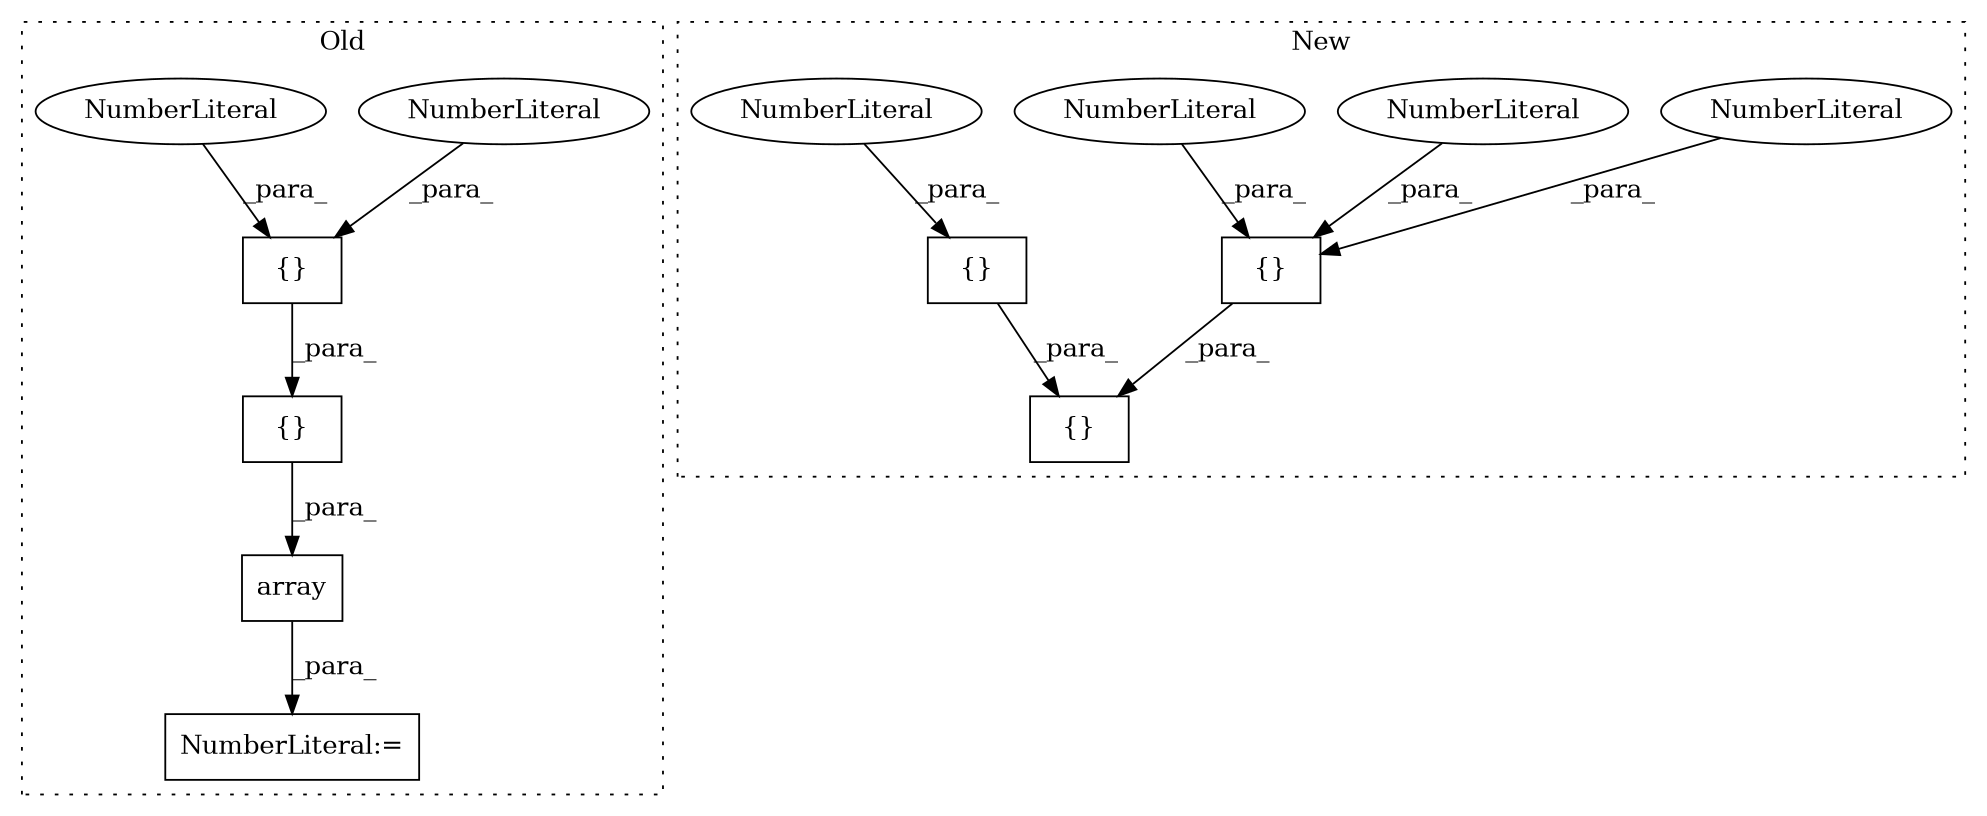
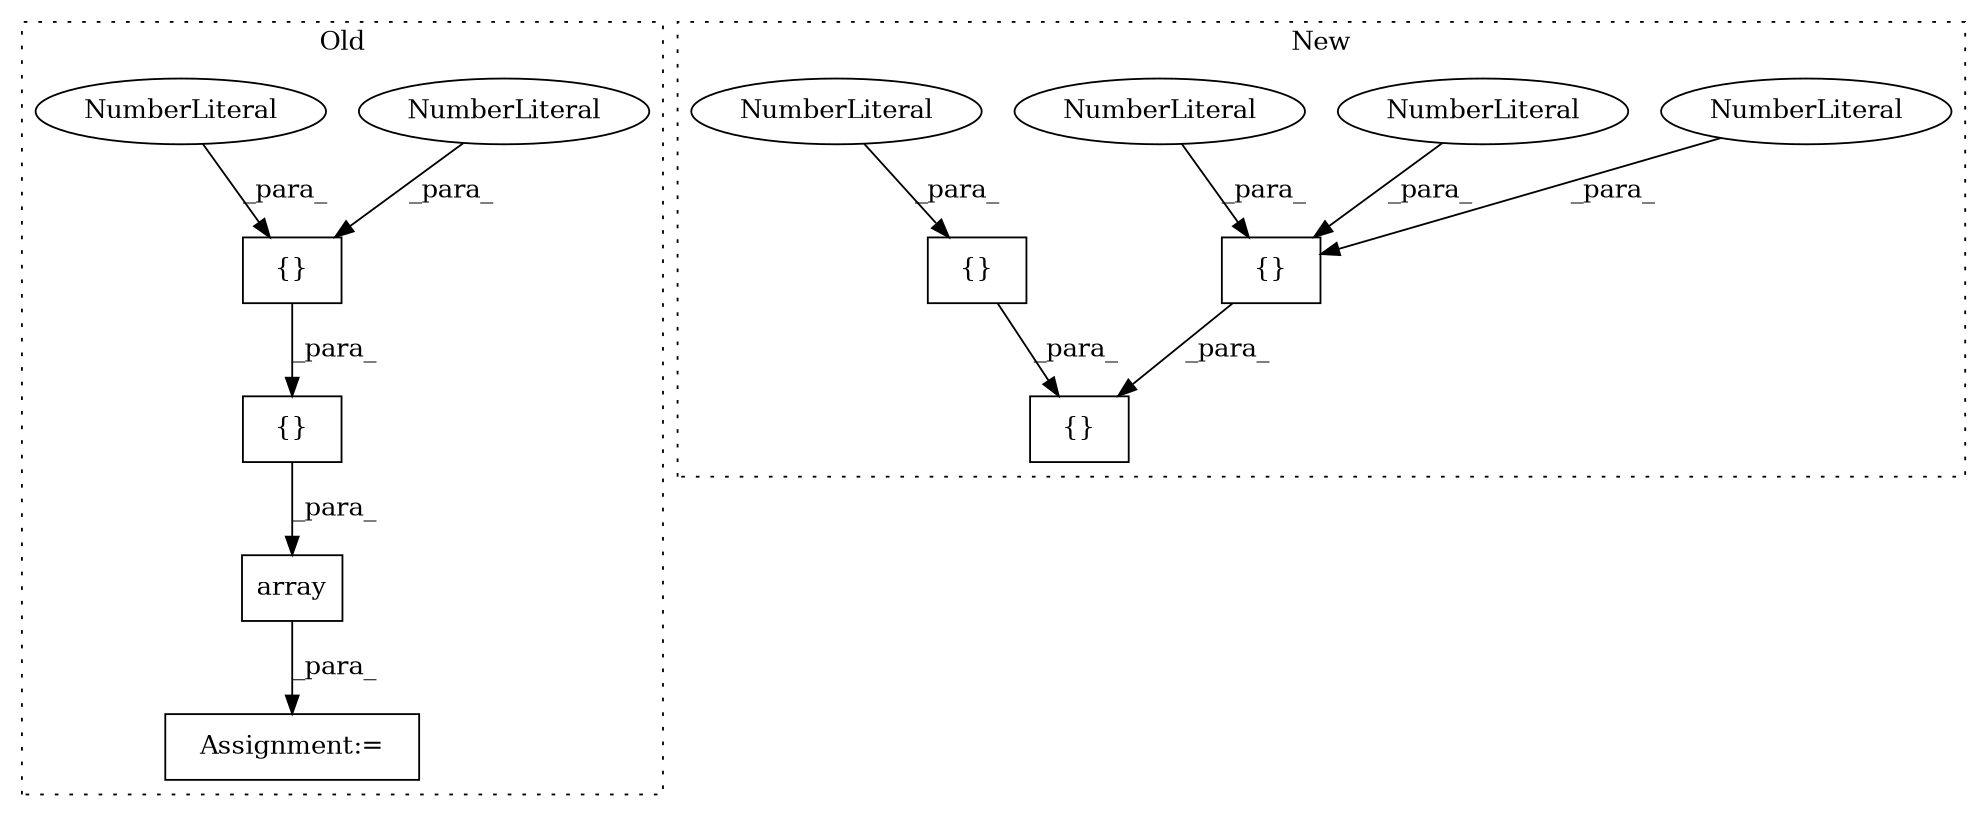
(292, 747) -> (292, 747)
